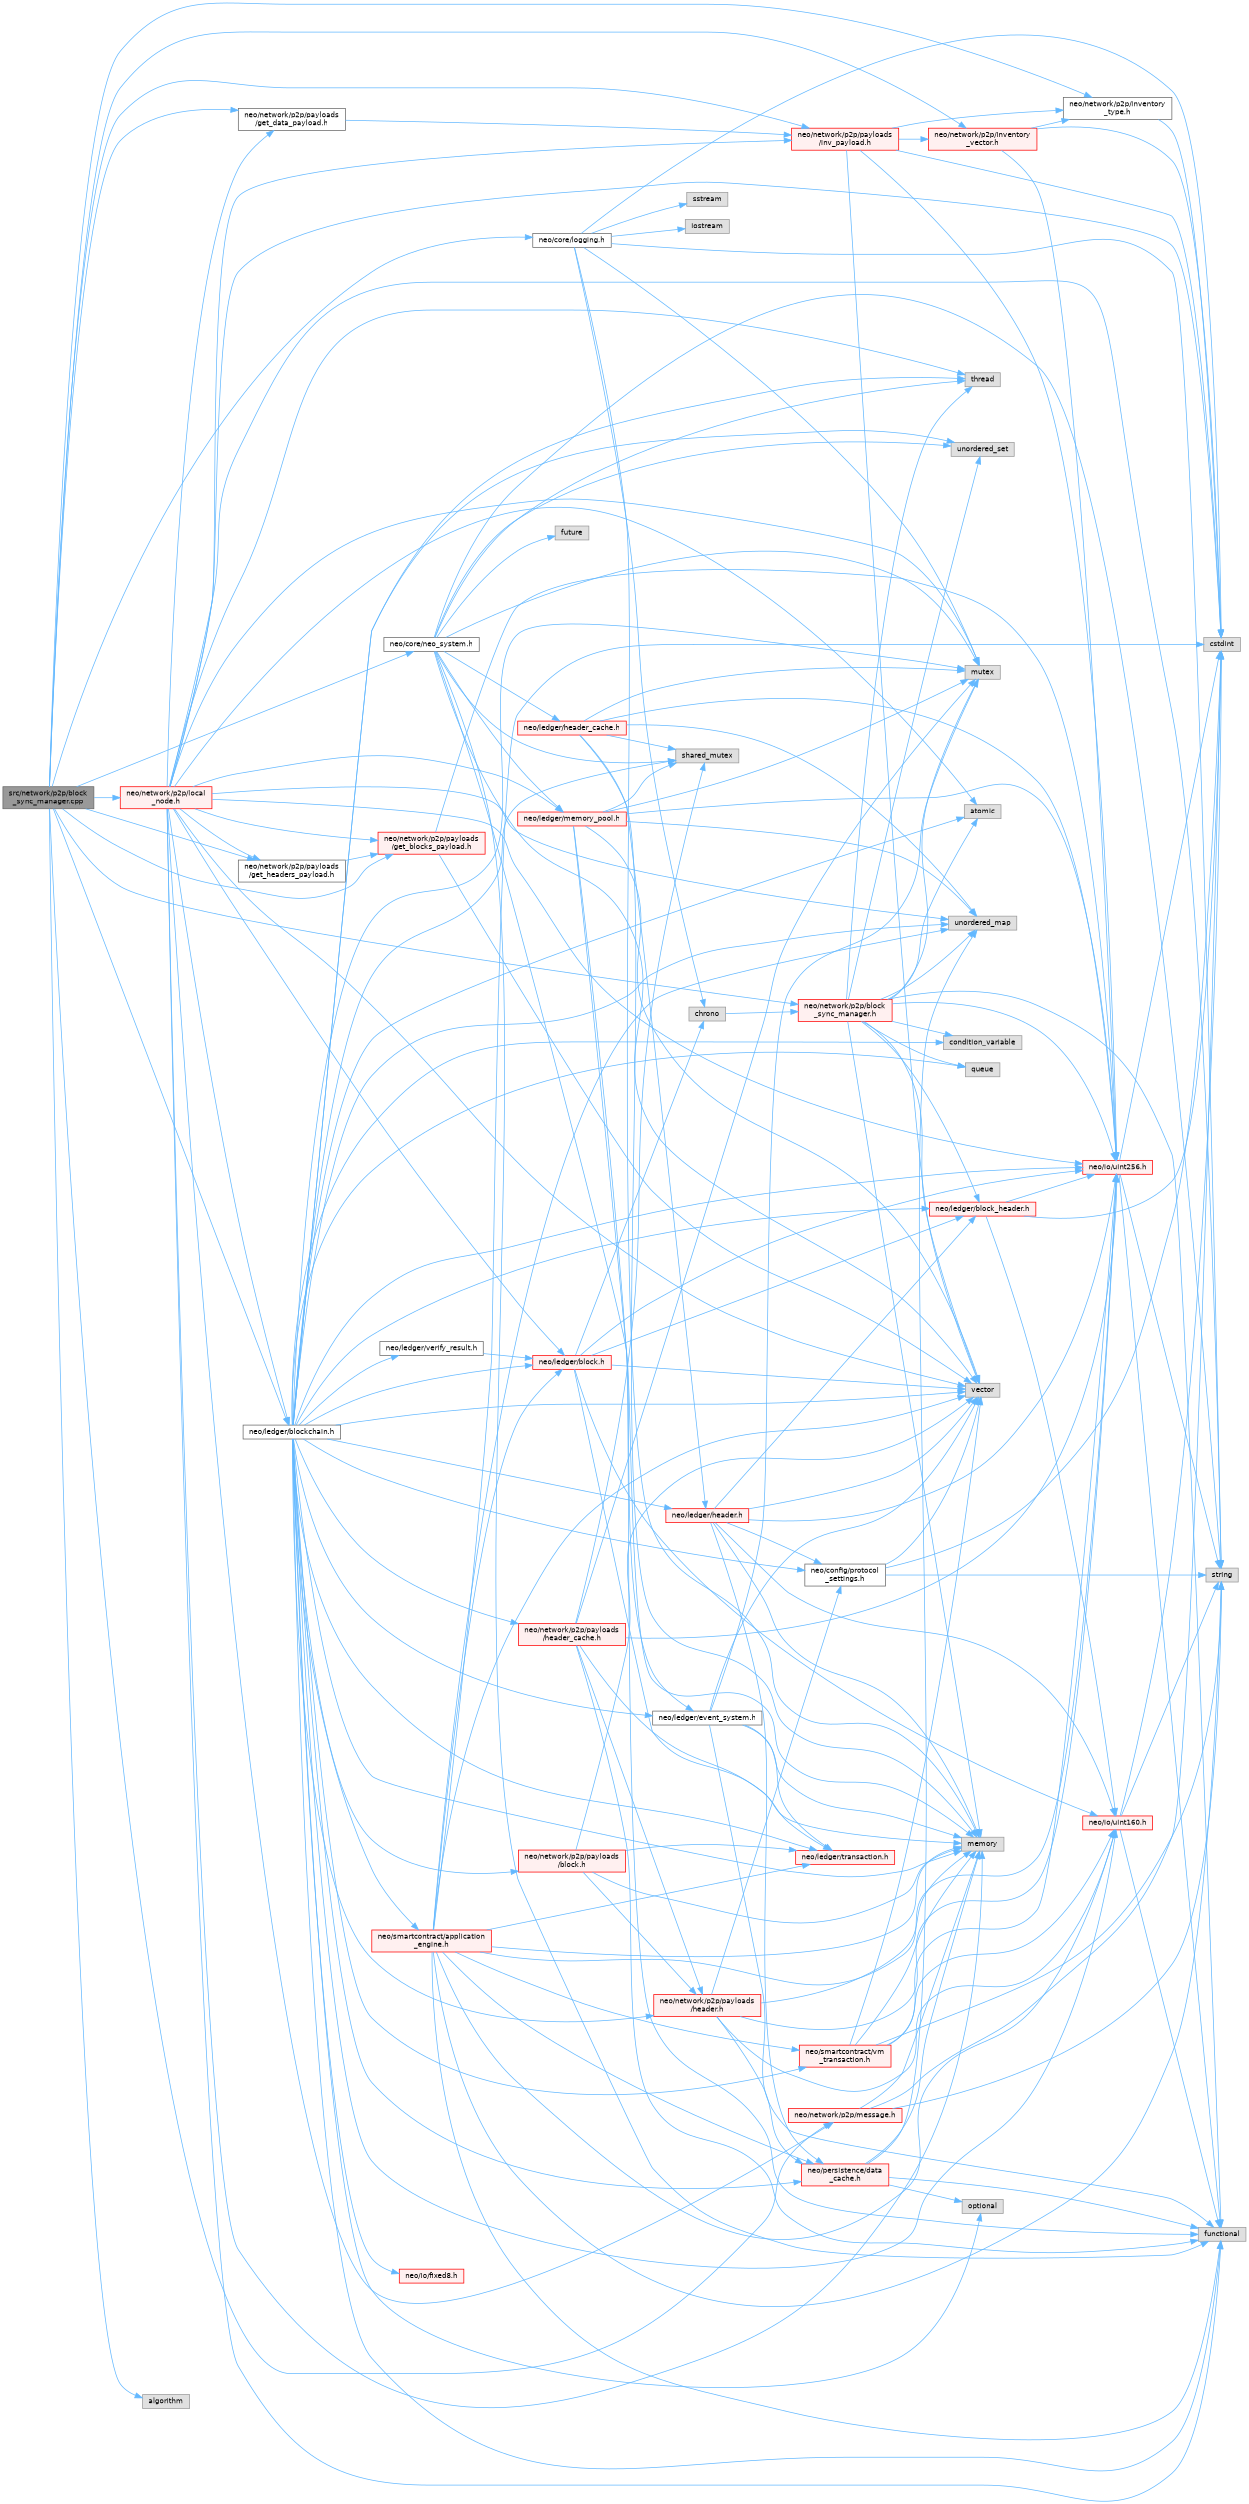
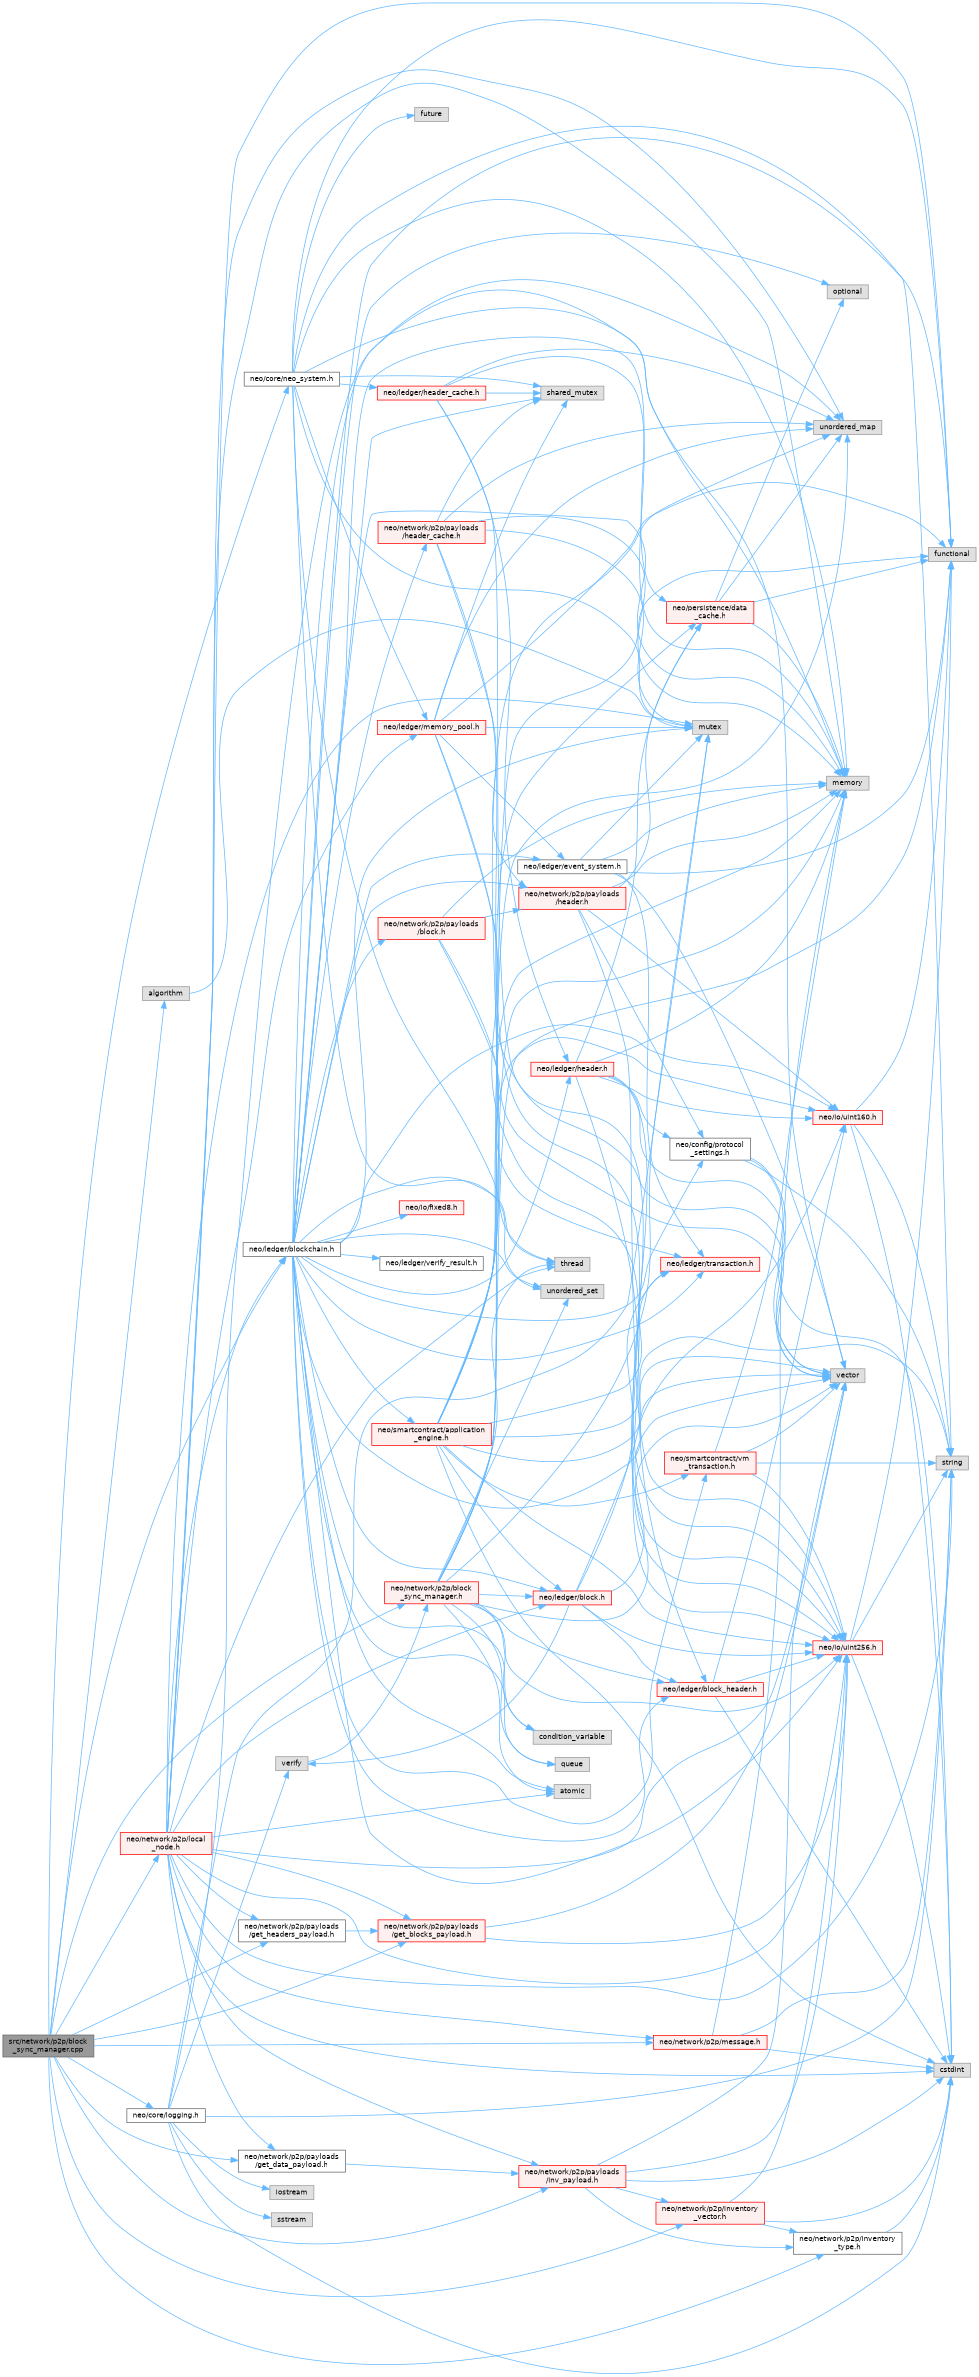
(766, 672) -> (288, 652)
(707, 1014) -> (292, 1764)
(504, 1356) -> (501, 1595)
(1002, 1952) -> none
(703, 2139) -> (613, 436)
